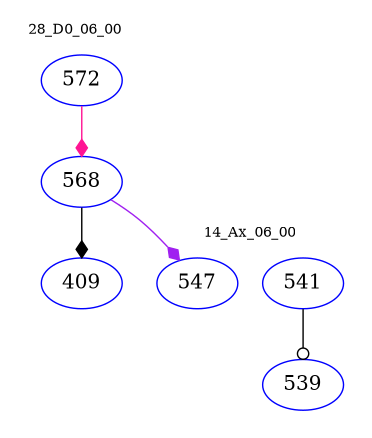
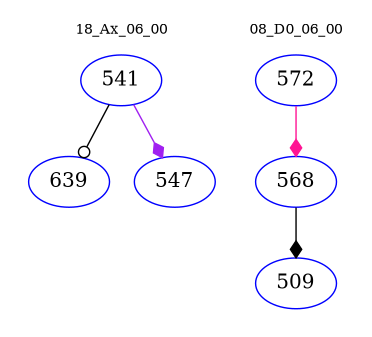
(75, 30) -> (297, 30)
(250, 233) -> (122, 30)
(155, 234) -> (144, 124)
(82, 283) -> (296, 283)
(303, 385) -> (69, 182)
